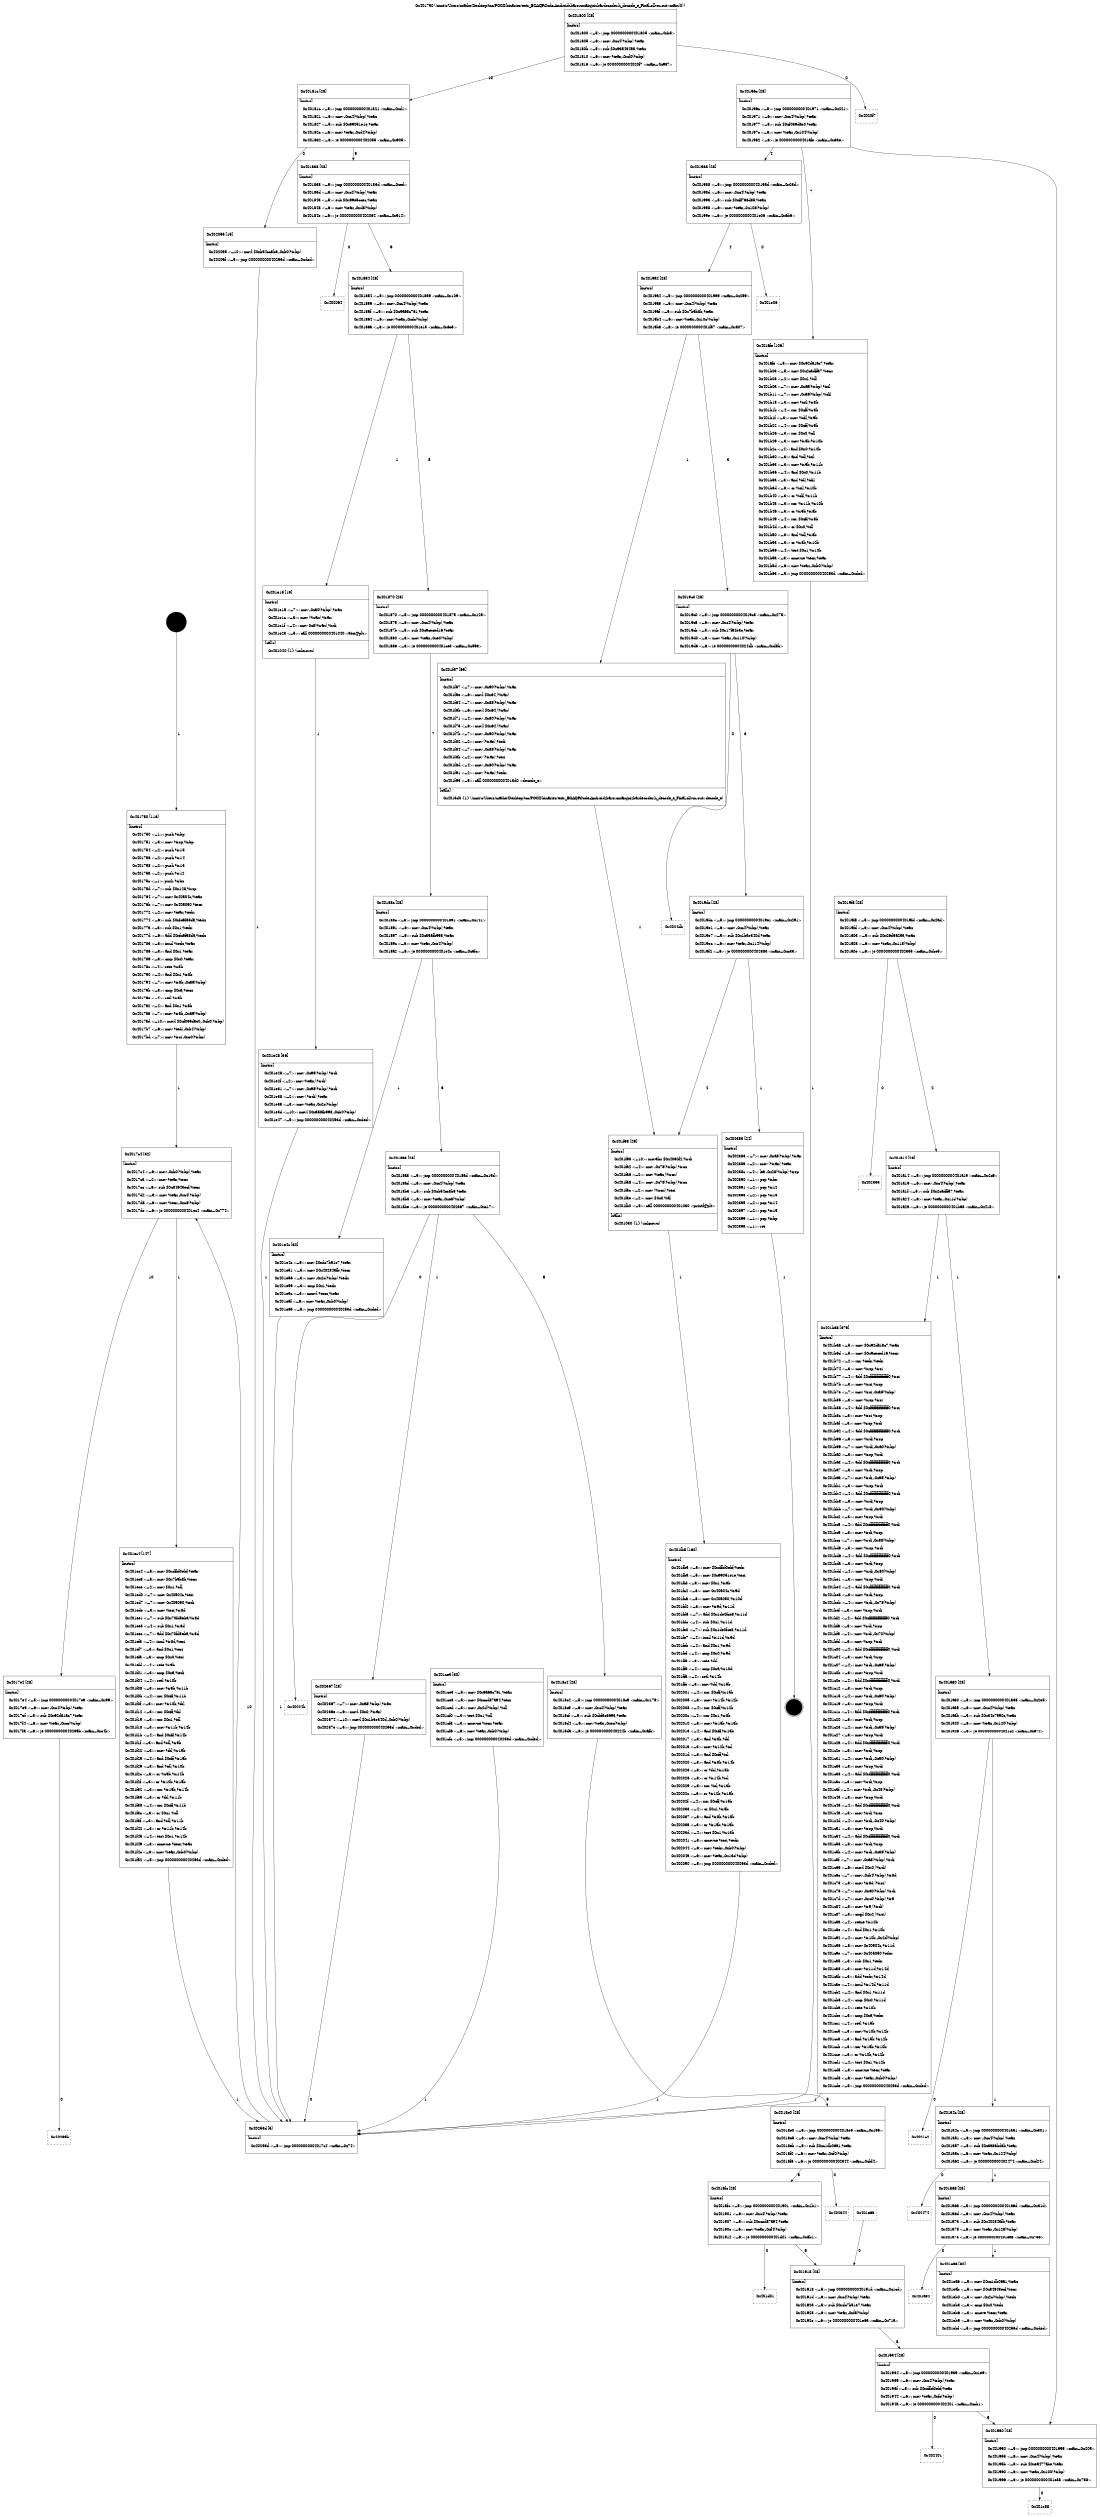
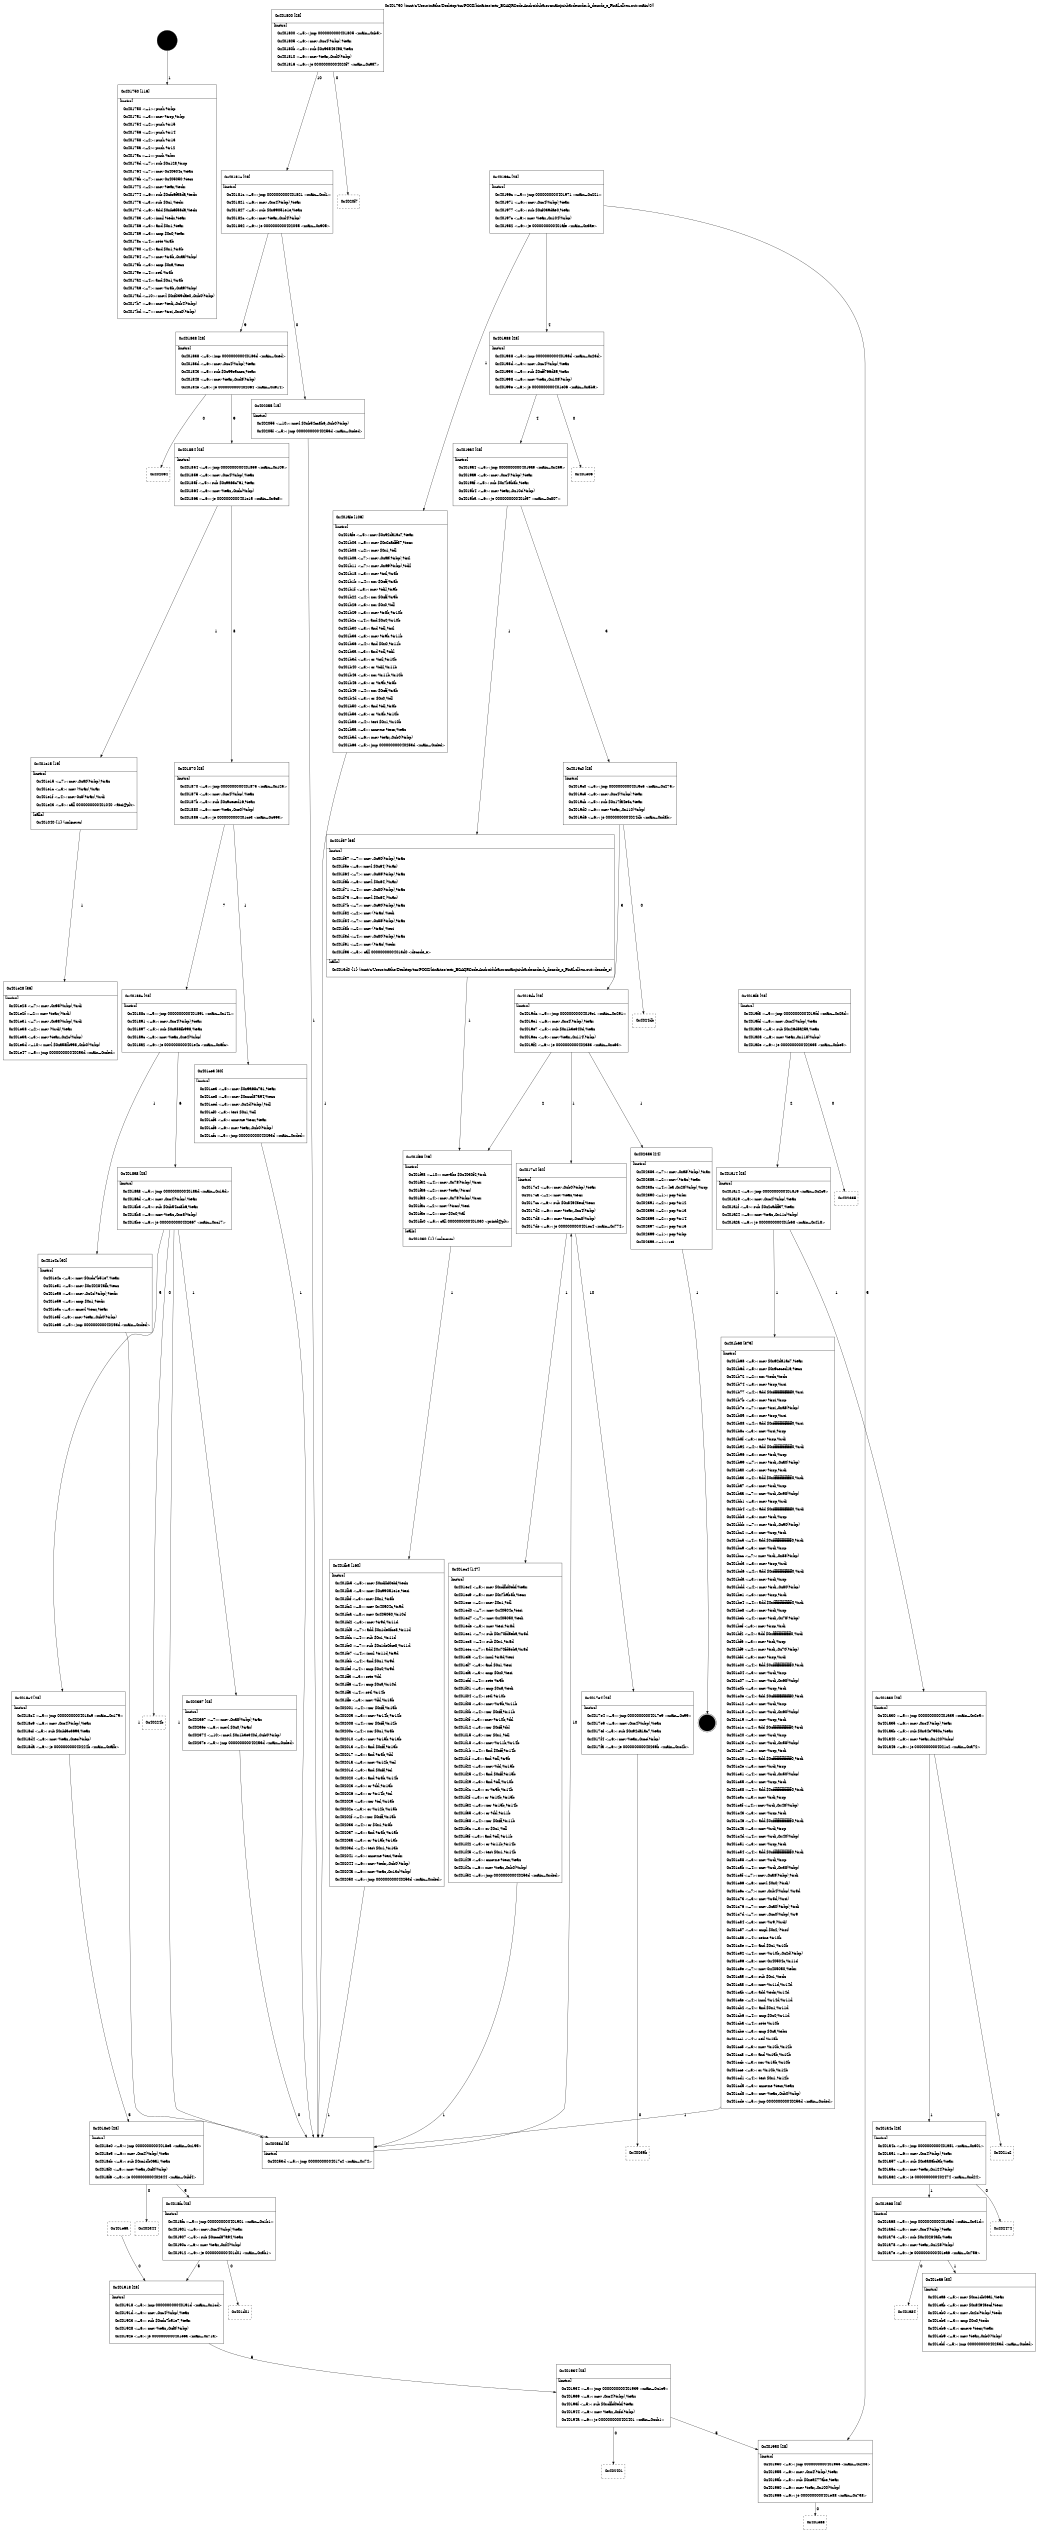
(811, 192) -> (485, 363)
none -> (241, 943)
(176, 1095) -> (571, 1106)
(263, 1623) -> (170, 1714)
